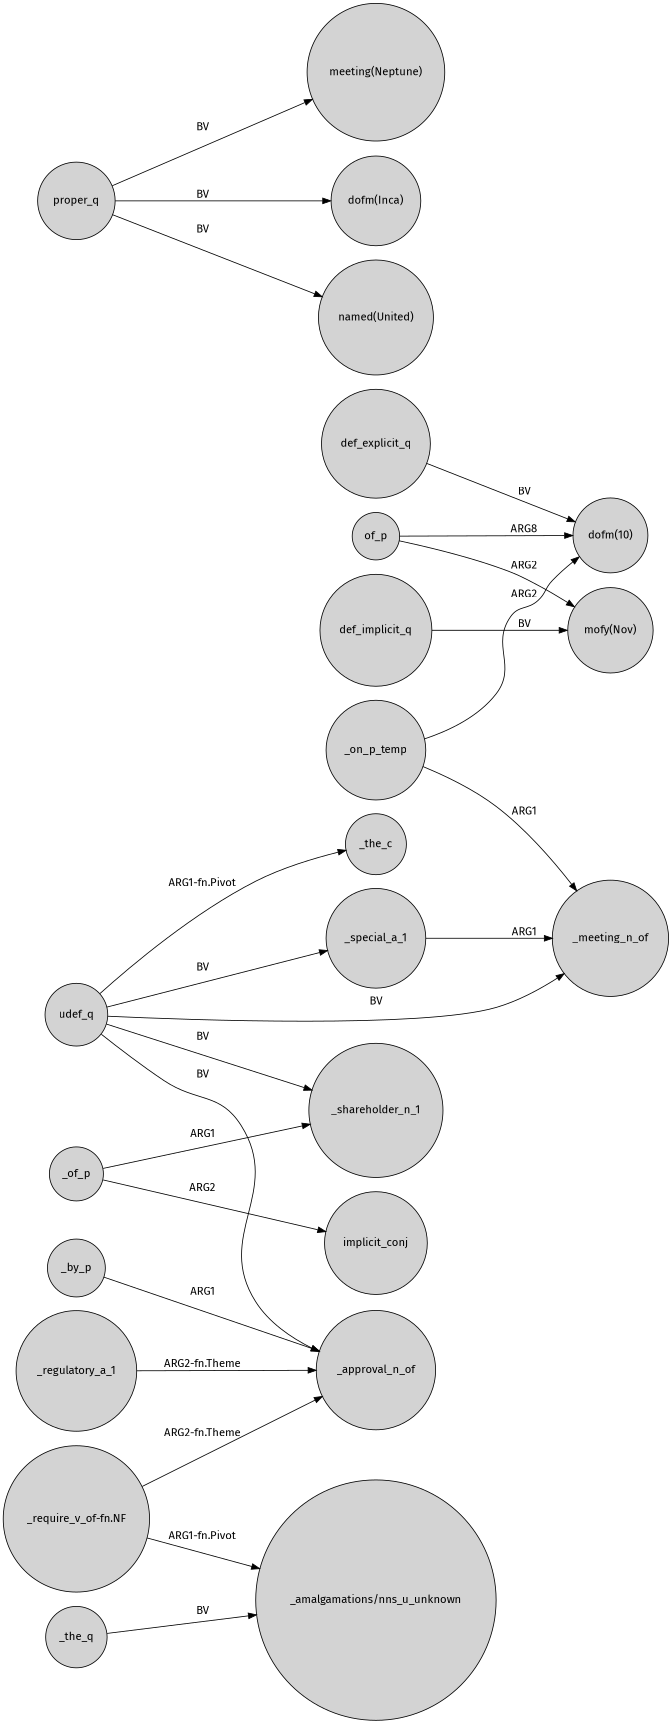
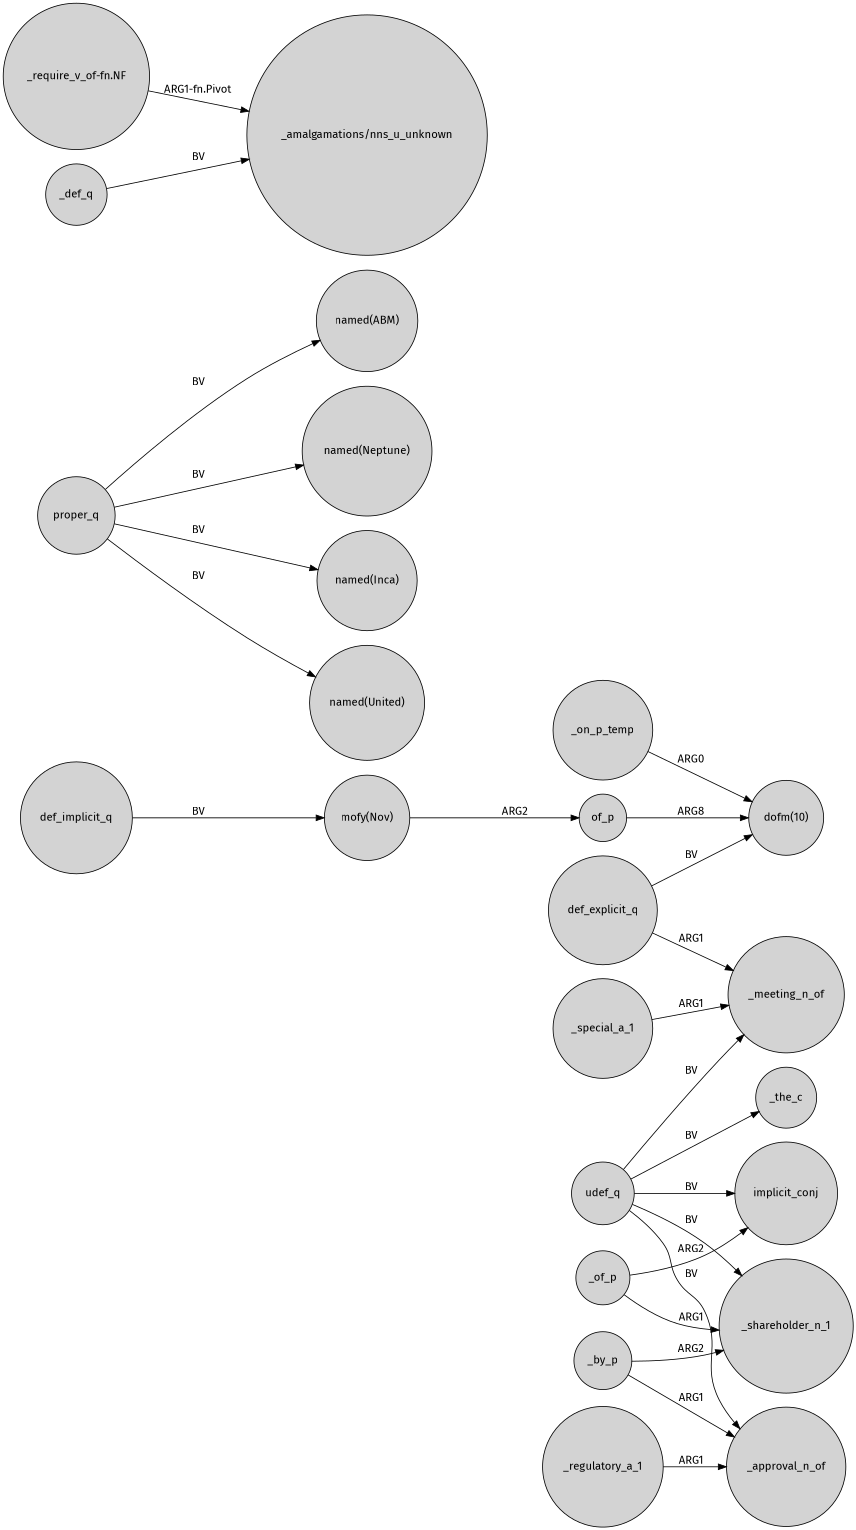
(376, 72) -> (367, 451)
(376, 201) -> (367, 581)
none -> (367, 321)
(486, 564) -> (491, 818)
(524, 595) -> (691, 760)
(506, 814) -> (689, 950)
(203, 883) -> (691, 1136)
(213, 980) -> (680, 1193)
none -> (674, 1359)
(203, 1364) -> (691, 1461)
(229, 1443) -> none
(76, 1637) -> (76, 195)
